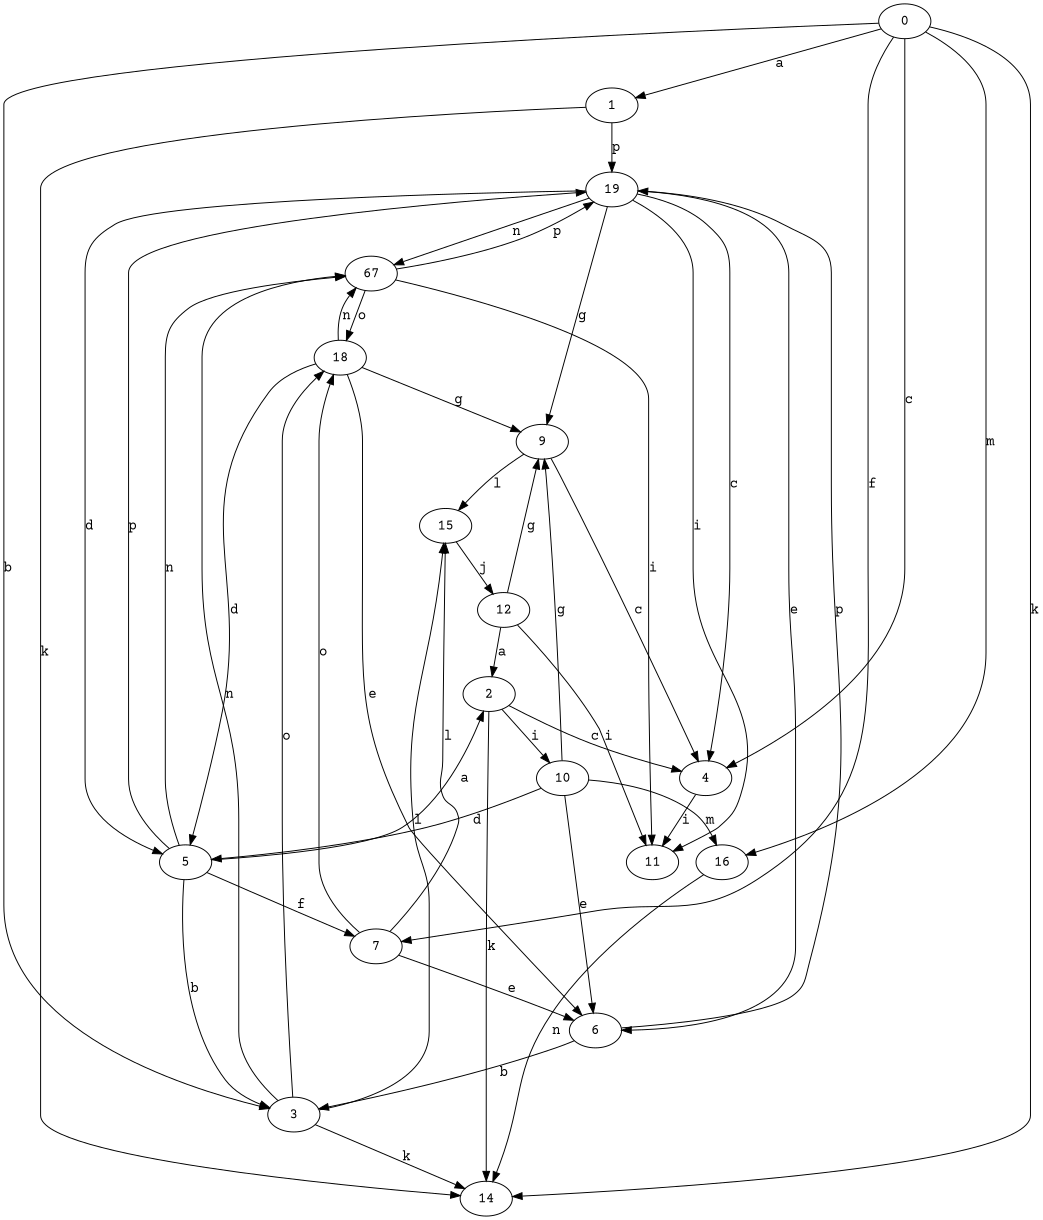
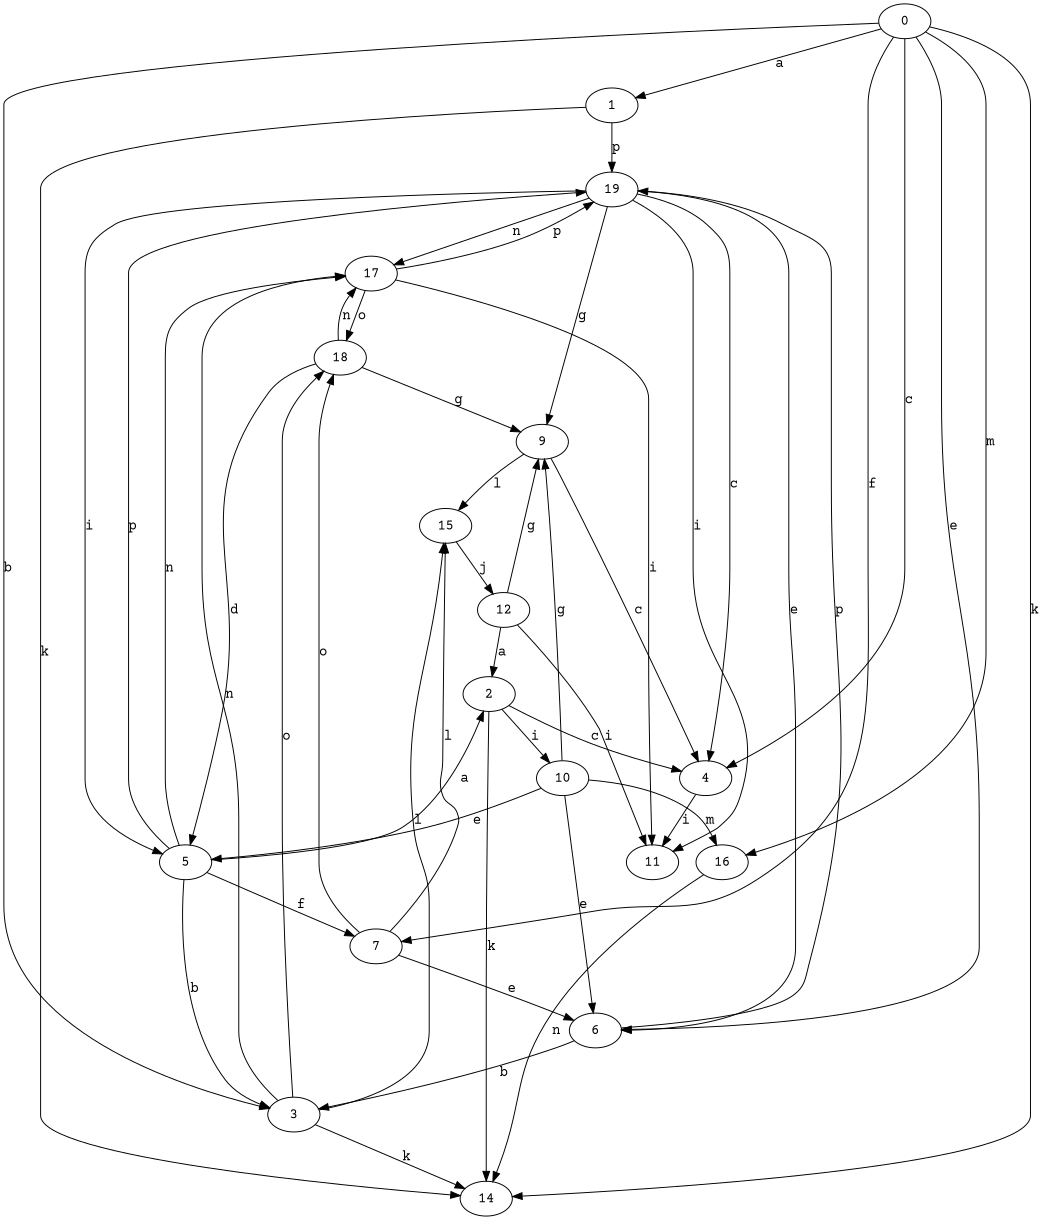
(371, 274) -> (371, 274)
(89, 526) -> (89, 526)
(371, 726) -> (970, 675)
(477, 820) -> (477, 820)
